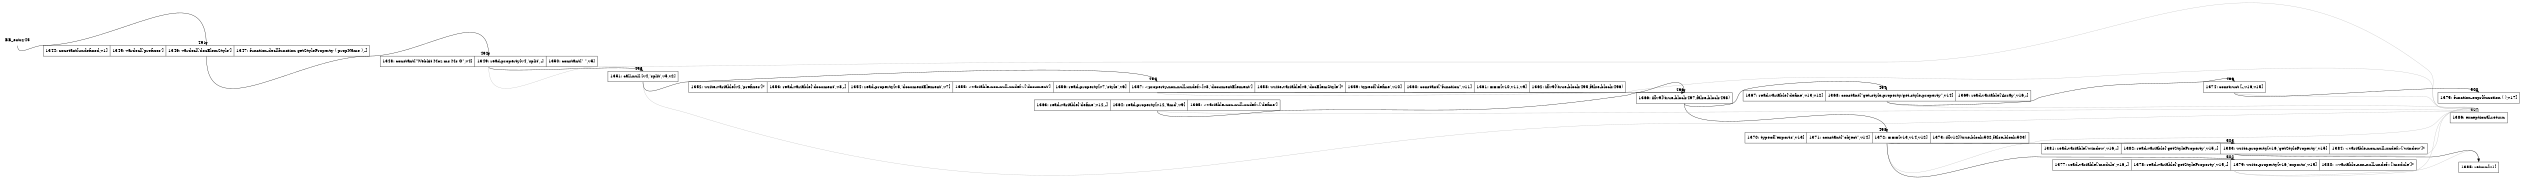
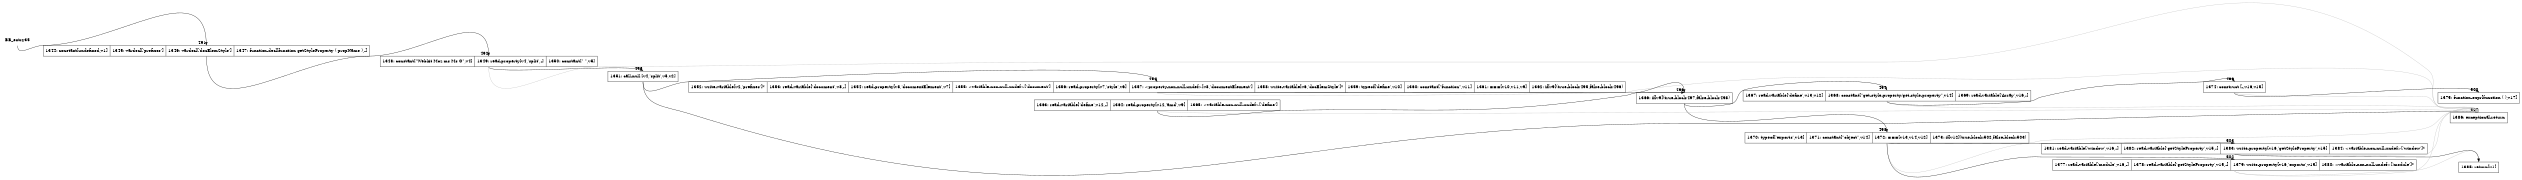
(18, 40) -> (18, 40)
(1547, 128) -> (1547, 128)
